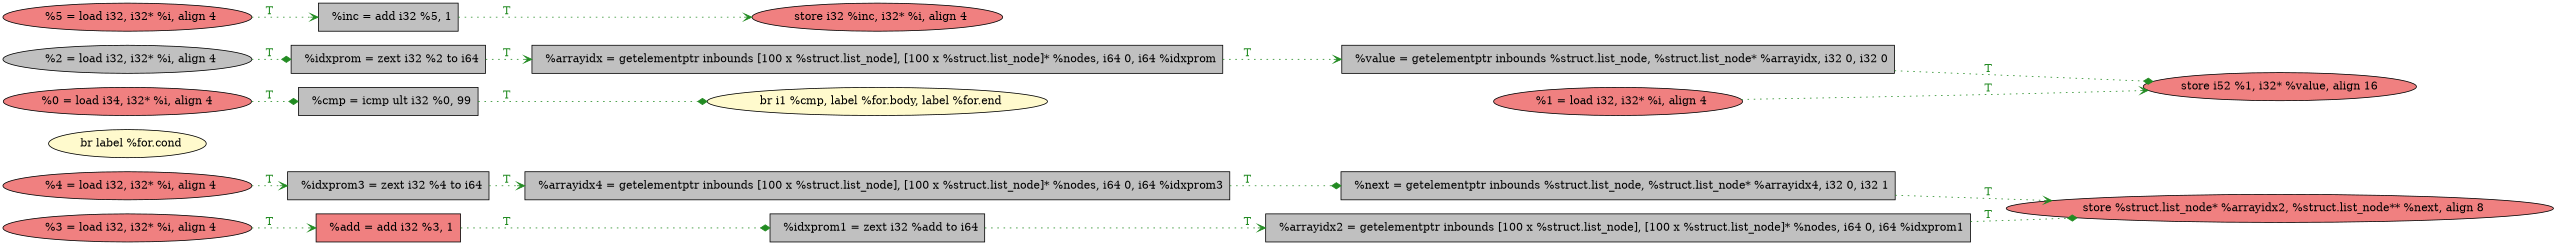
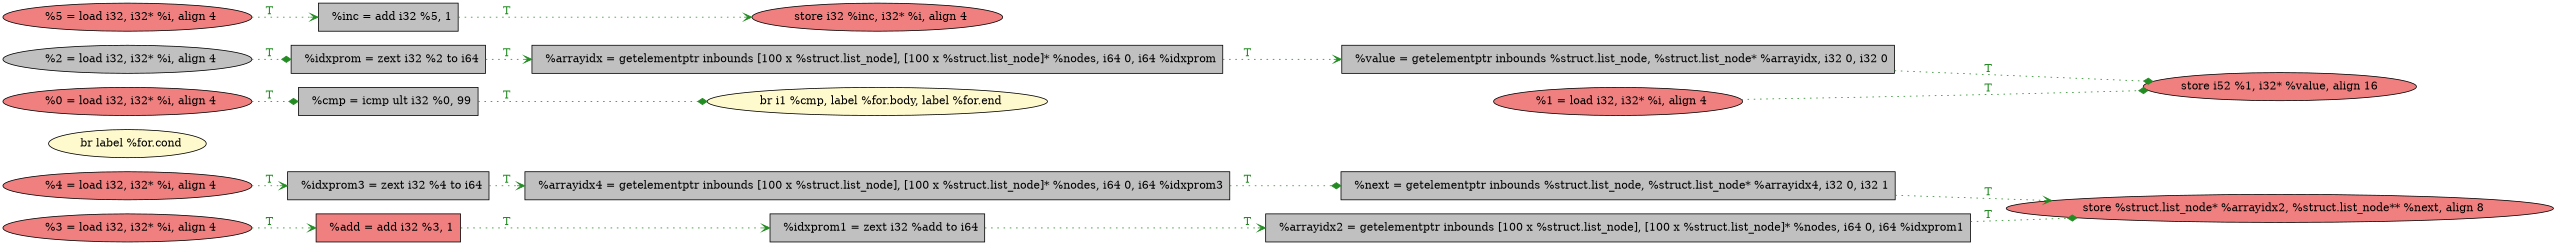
(1941, 96) -> (1941, 96)
(127, 101) -> (127, 101)
(611, 228) -> (611, 228)
